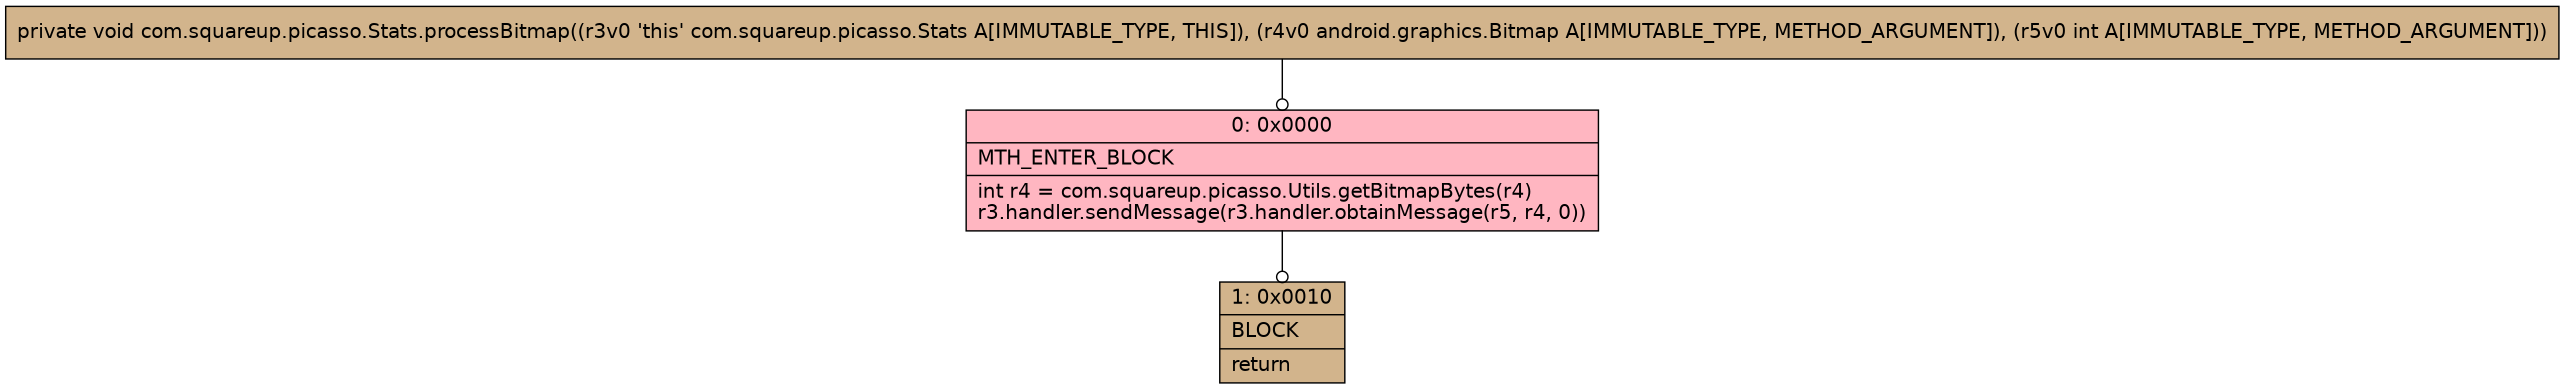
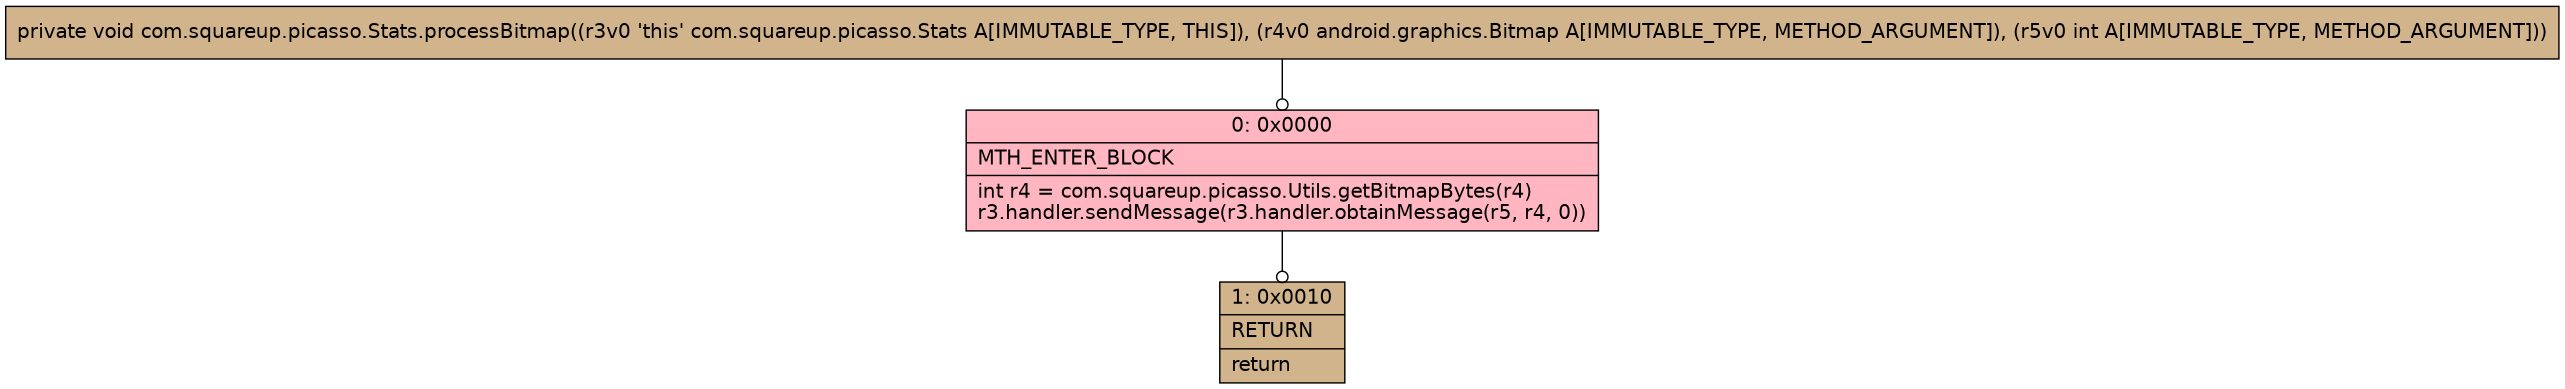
(1265, 331) -> (1272, 331)
